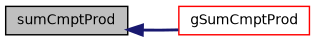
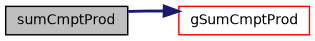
(160, 30) -> (146, 11)
